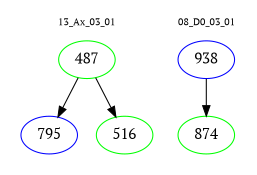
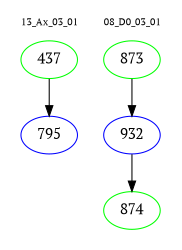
(87, 60) -> (49, 60)
none -> (132, 60)
(206, 60) -> (132, 135)
(125, 135) -> none
